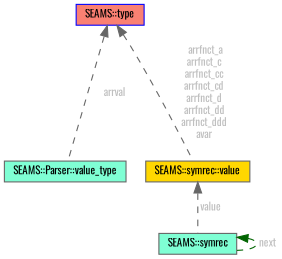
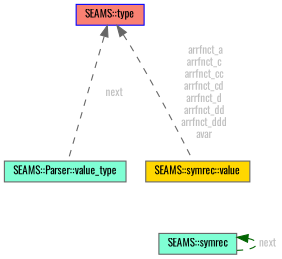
(113, 93) -> (113, 93)
(198, 213) -> none
